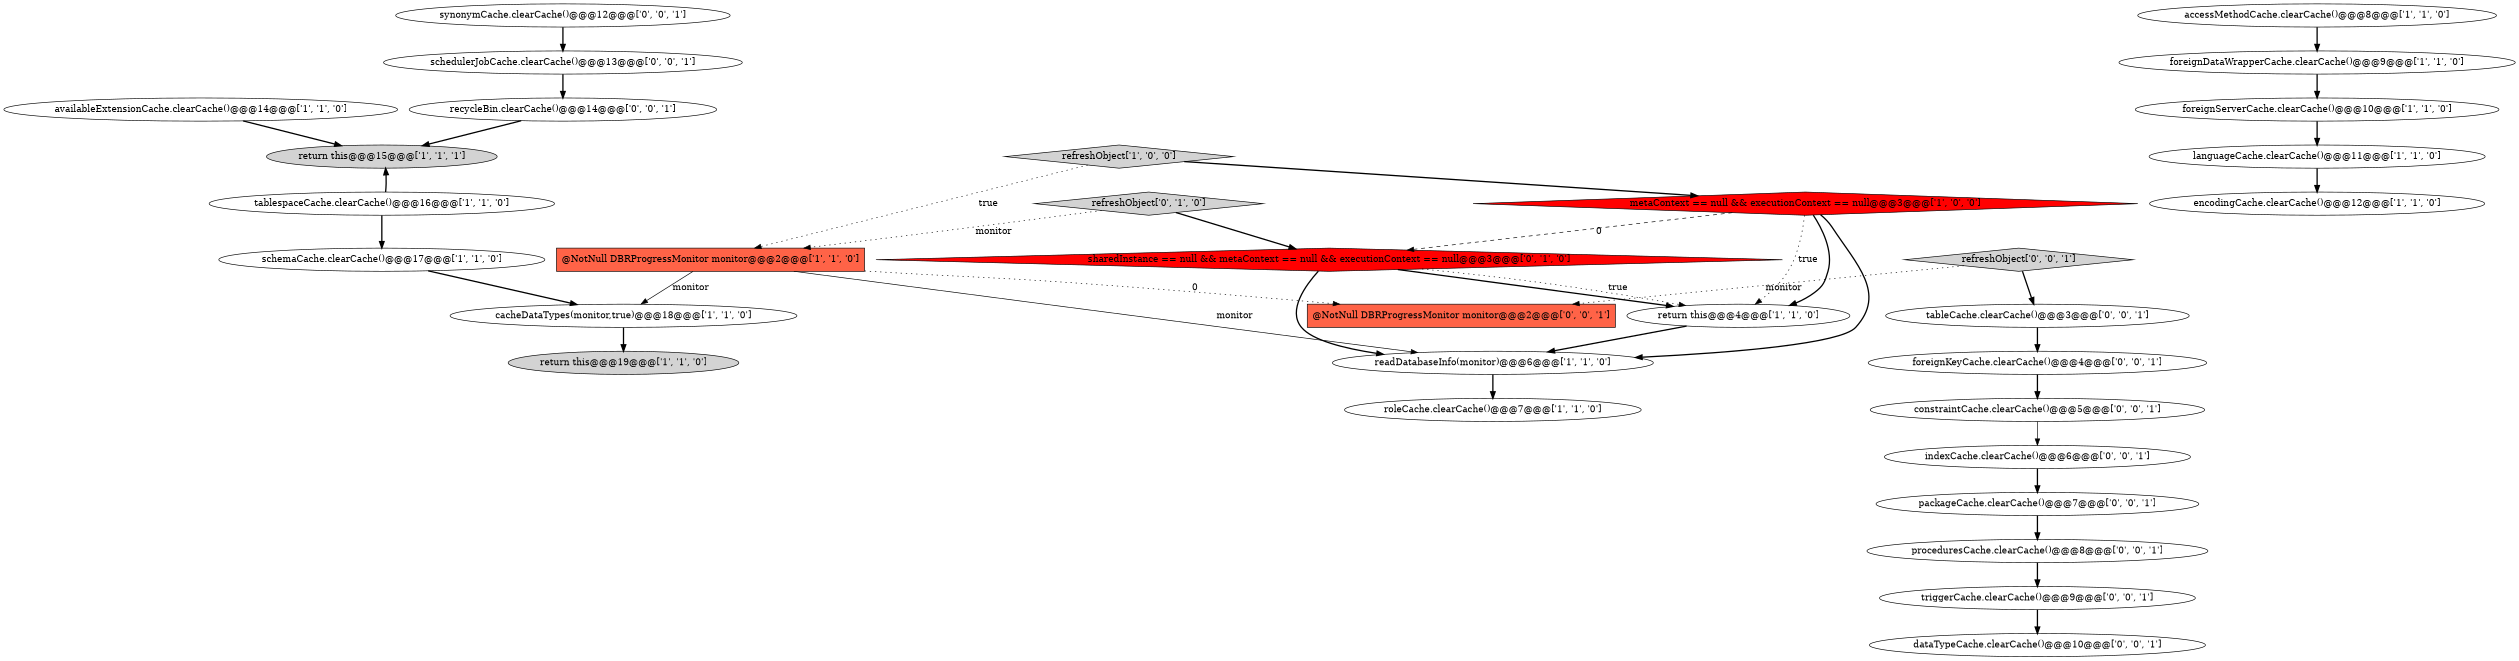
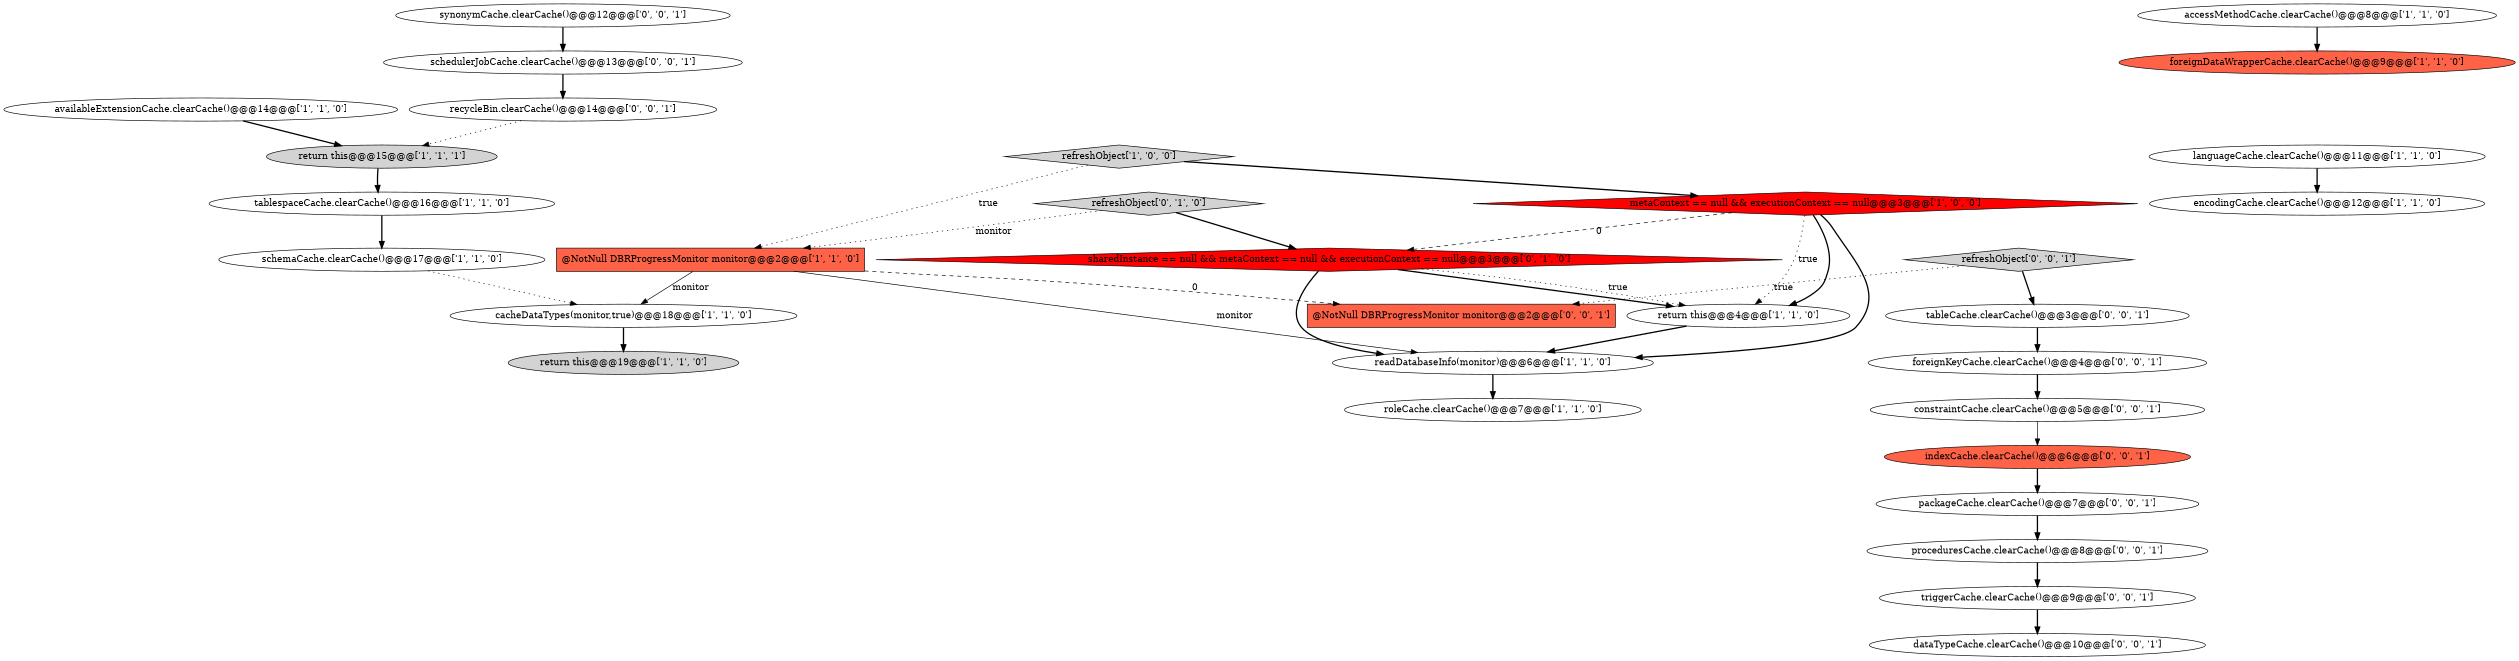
(2317, 63) -> (2317, 63)
(2317, 110) -> none
(475, 132) -> (475, 132)
(386, 183) -> (378, 177)
(1099, 285) -> (1099, 285)
(499, 287) -> (499, 287)
(1784, 288) -> (1784, 288)
(2037, 457) -> (2037, 457)
